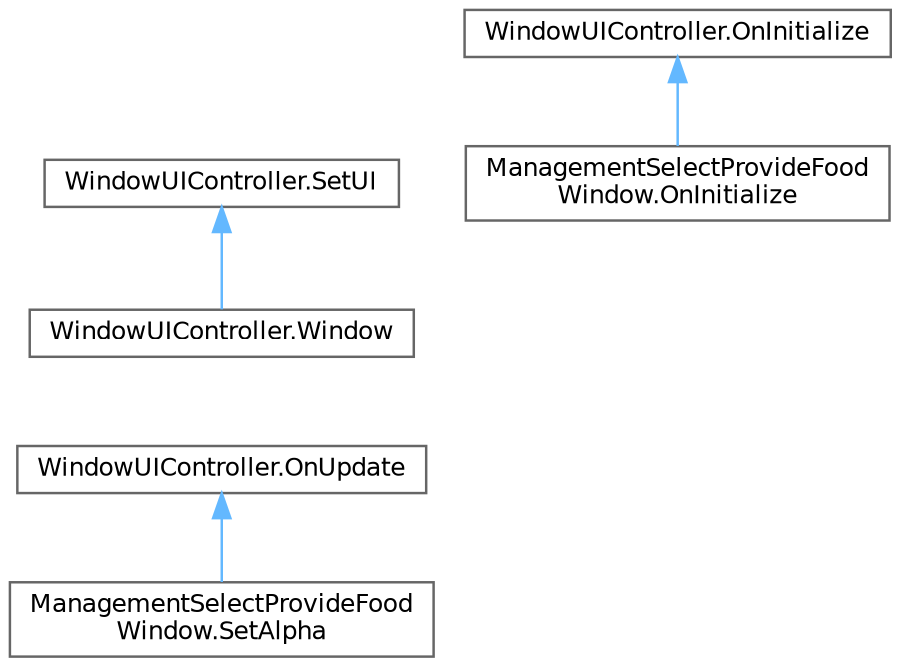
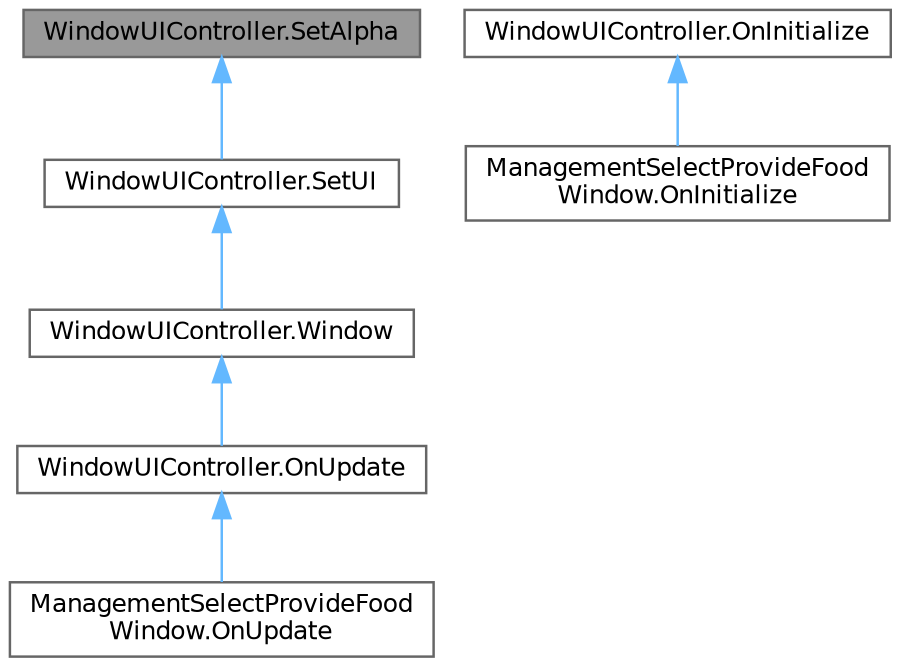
none -> (222, 33)
none -> (222, 414)
(222, 619) -> (222, 619)
